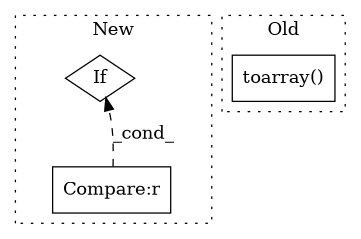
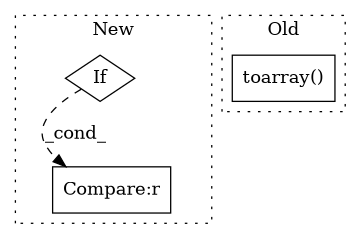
(113, 138) -> (47, 118)
